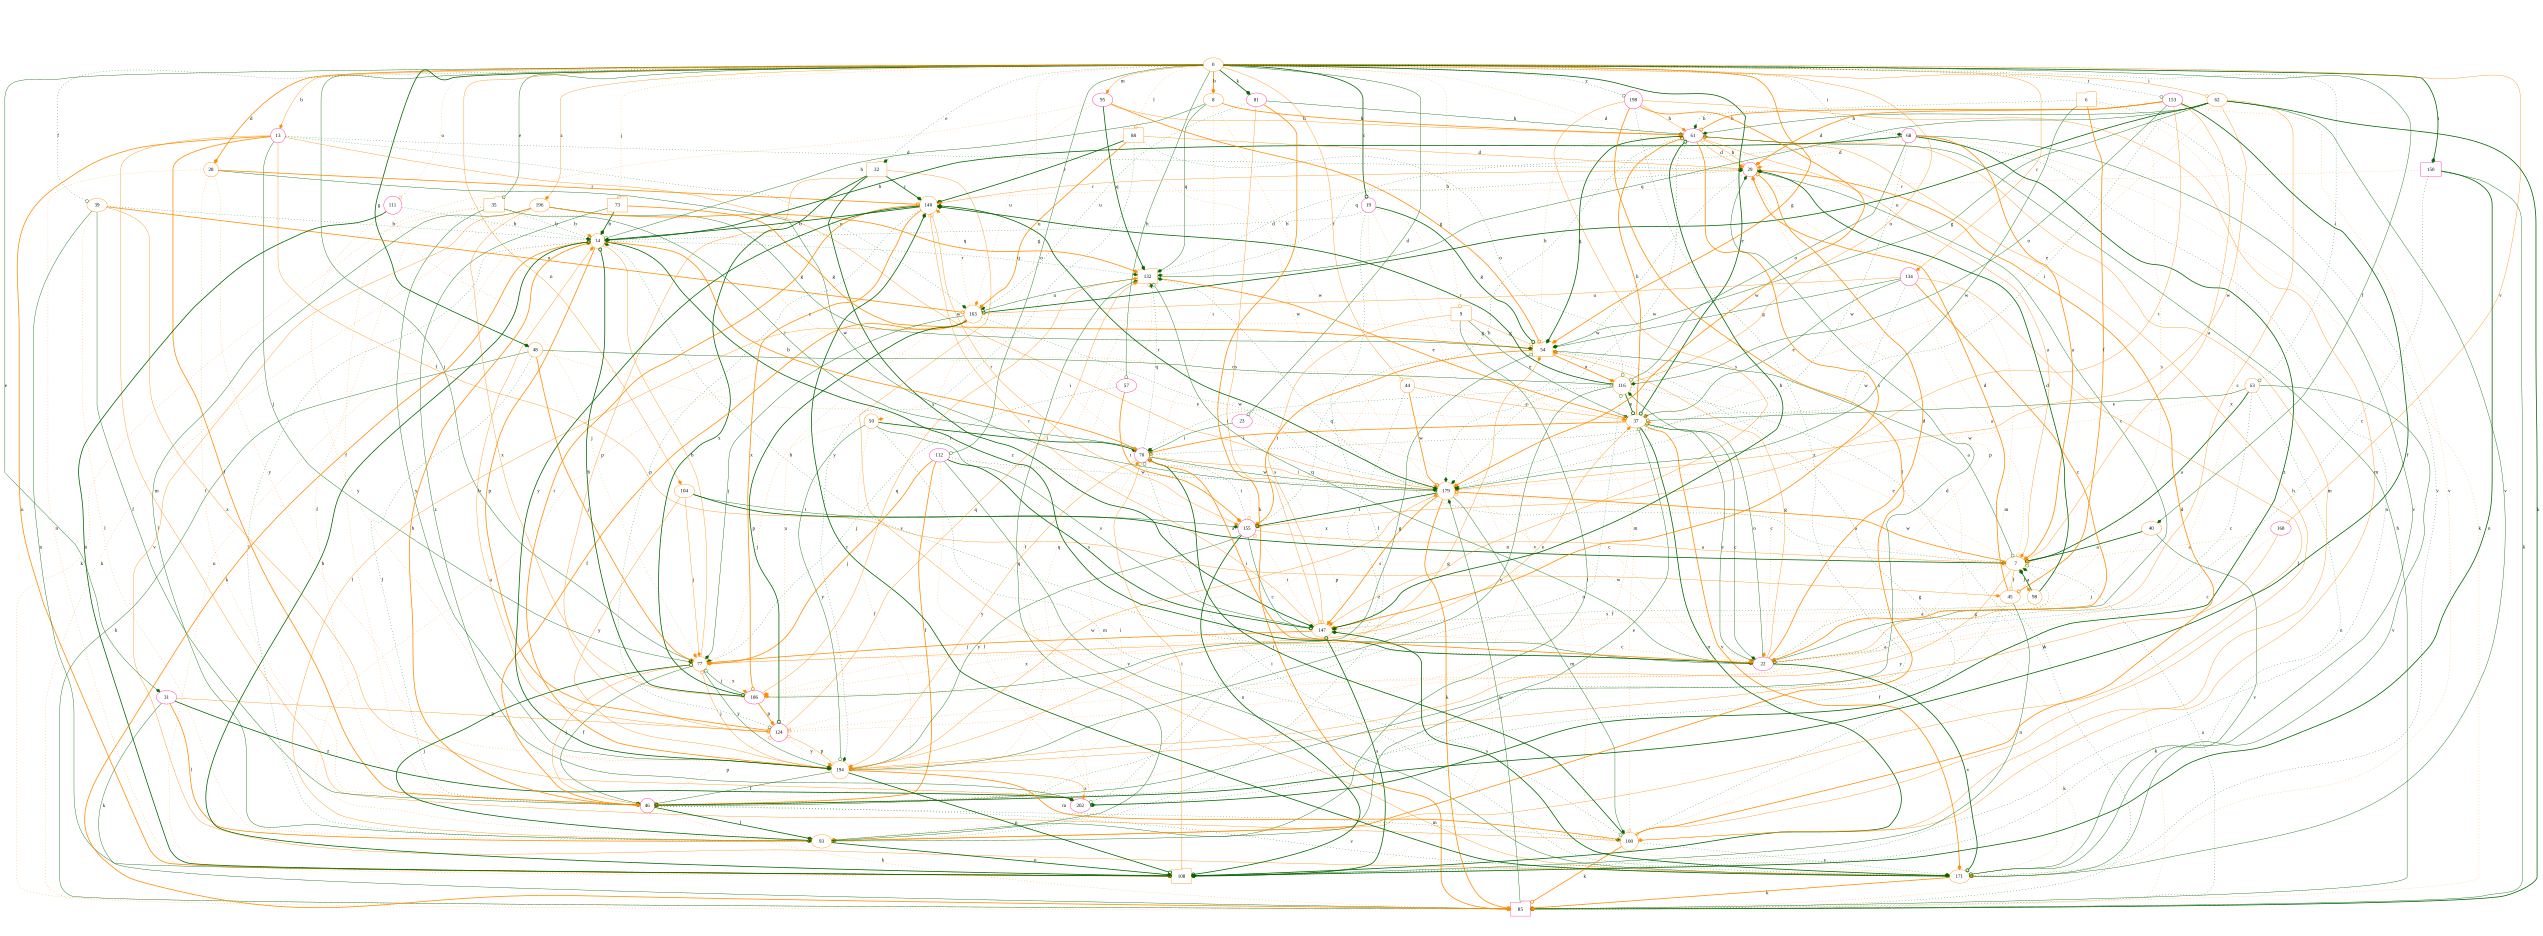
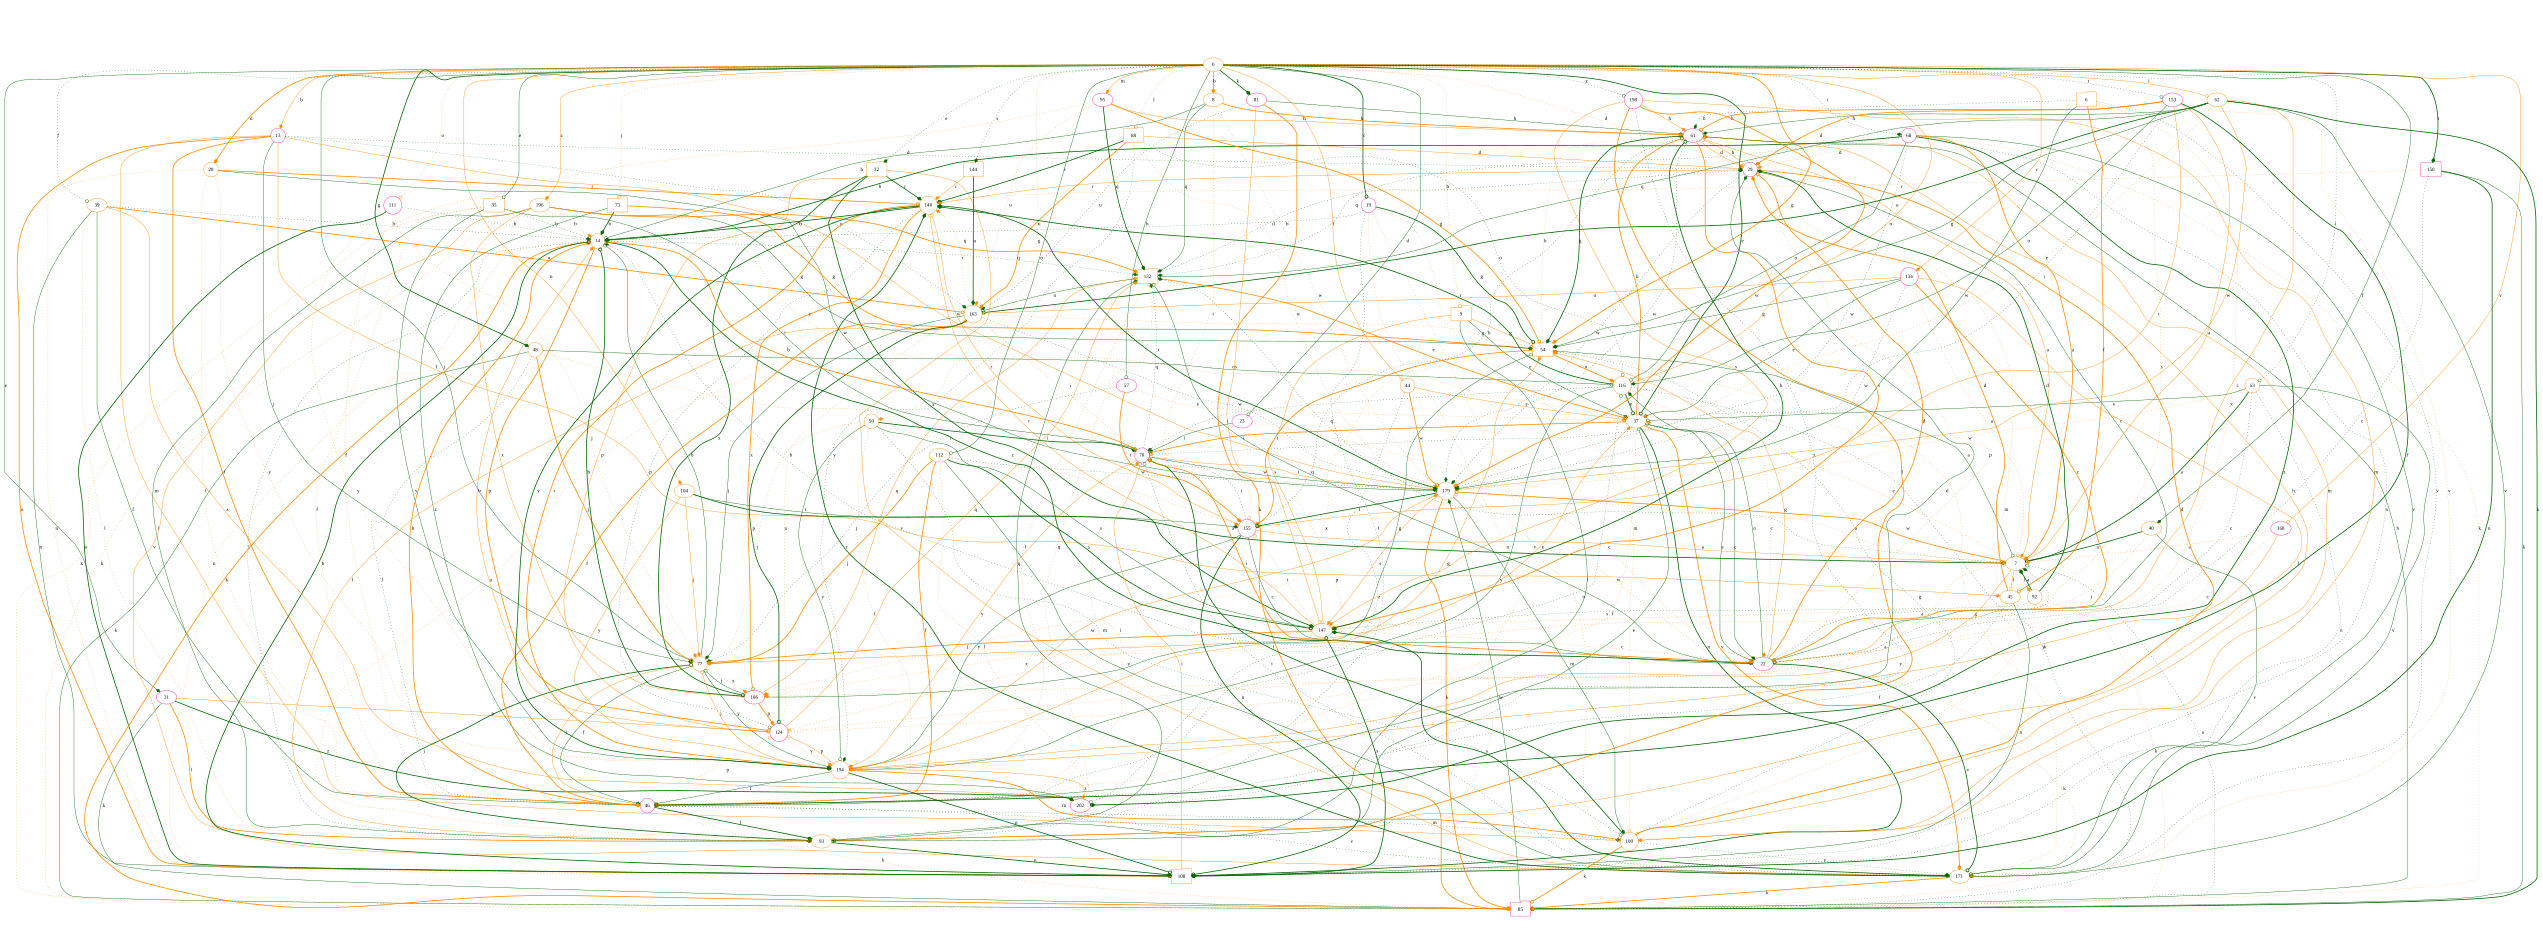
none -> (973, 170)
(680, 443) -> (680, 443)
(939, 455) -> (939, 455)
(1378, 558) -> (1378, 558)
(2035, 597) -> (2035, 597)
